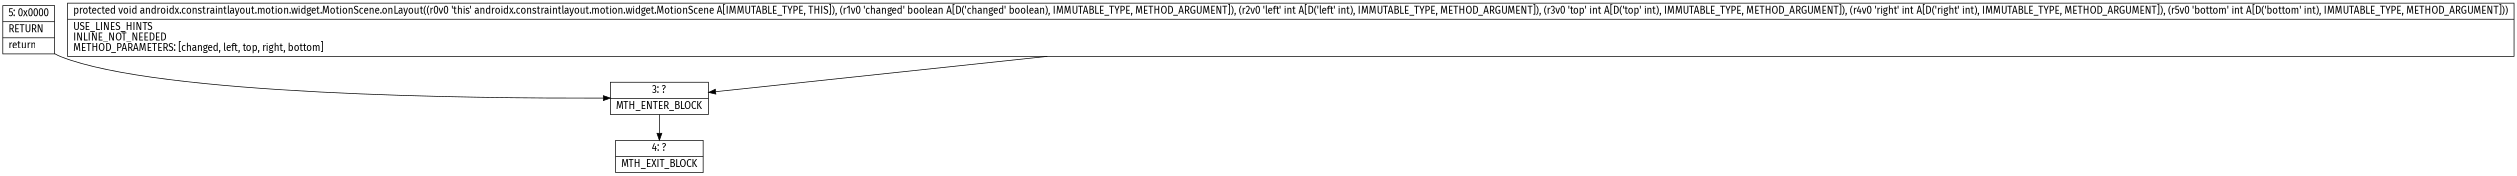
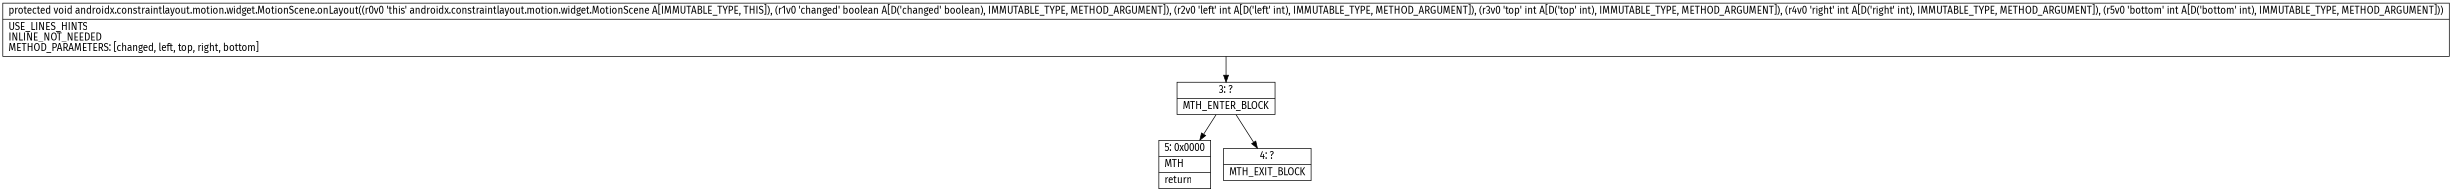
(26, 29) -> (1174, 164)
(327, 92) -> (1210, 124)
